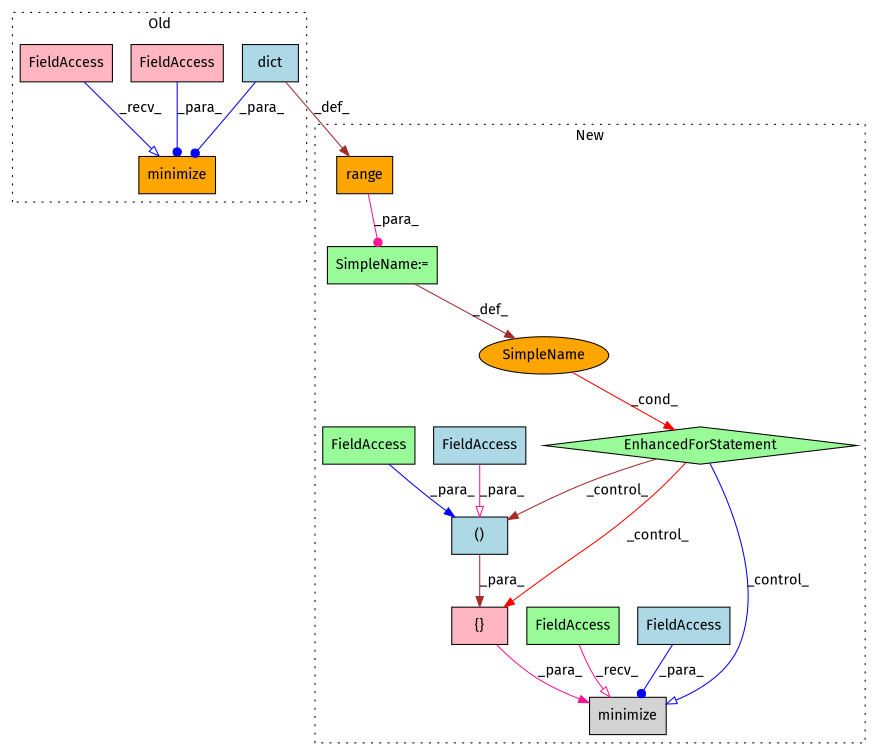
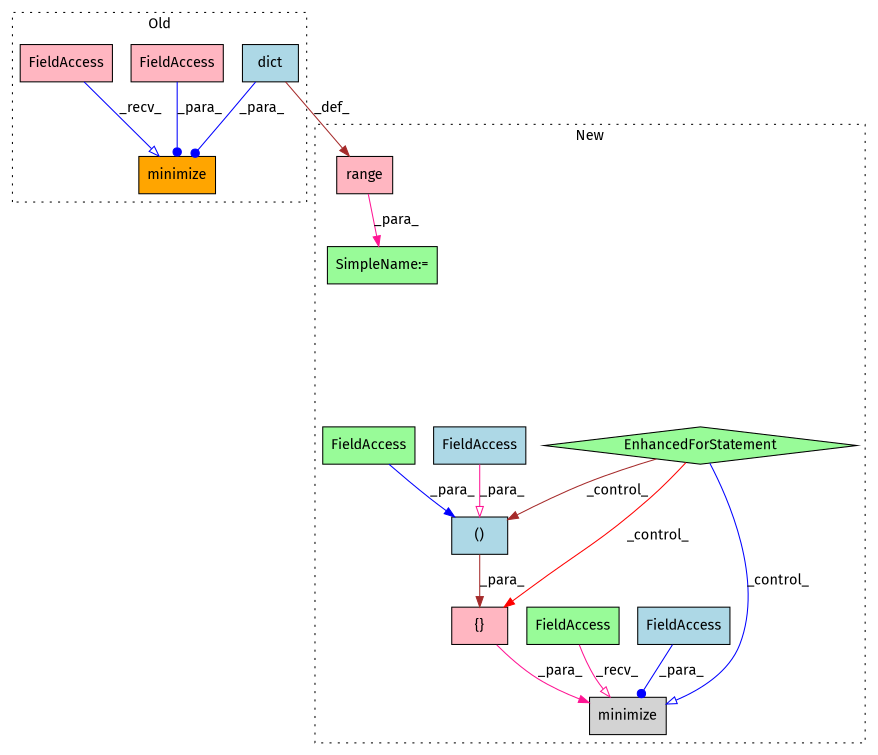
(365, 175) -> (365, 175)
(373, 216) -> (373, 216)
(544, 355) -> none
